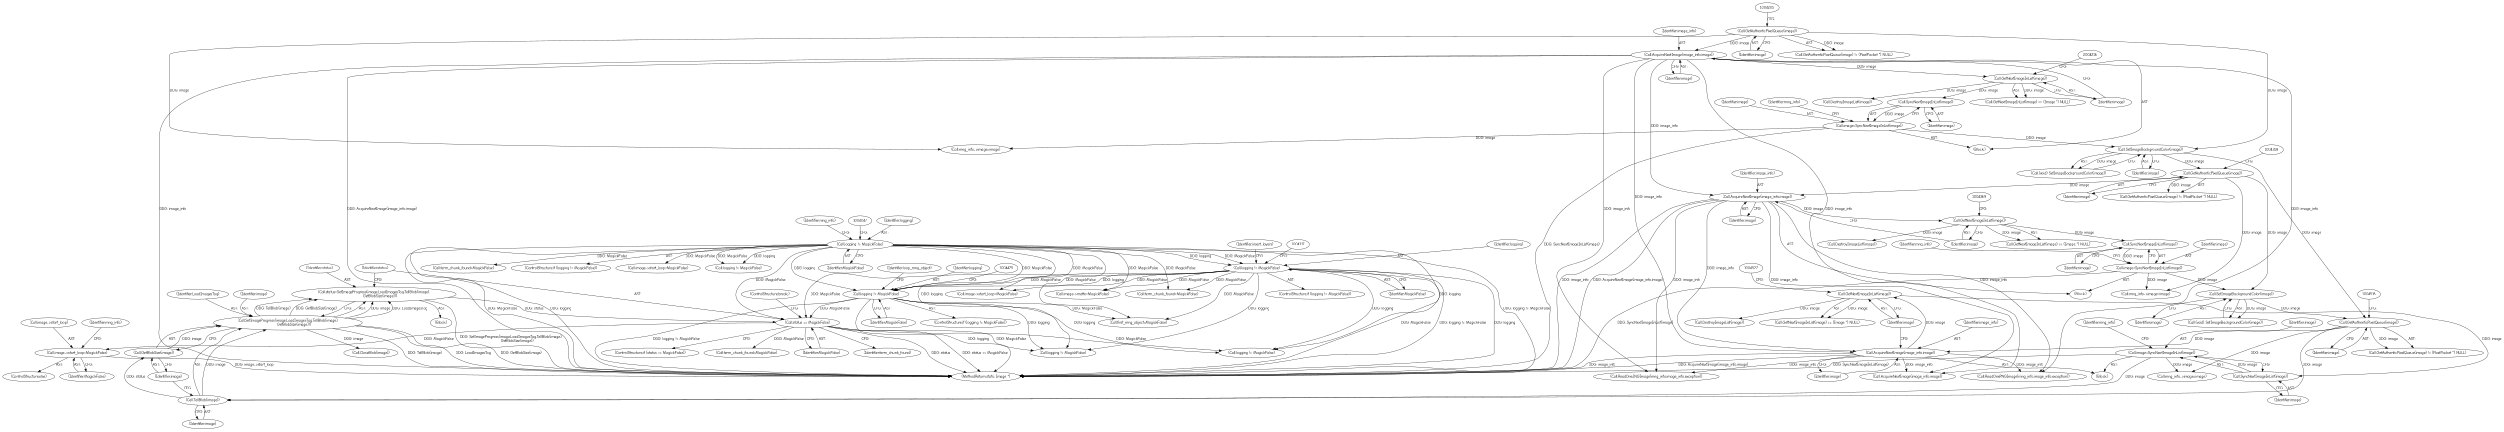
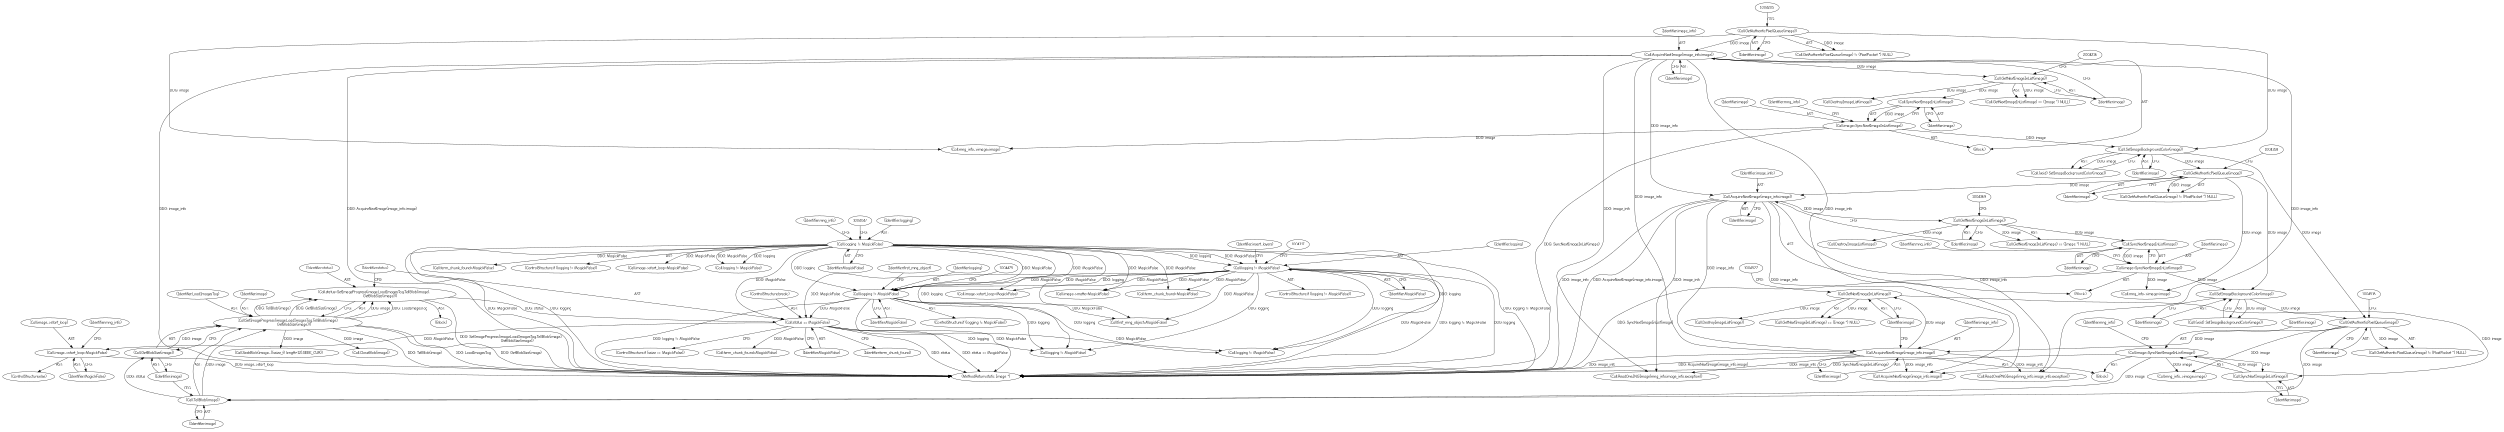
(909, 268) -> (909, 268)
(795, 308) -> (795, 308)
none -> (279, 353)
(650, 353) -> (650, 353)
